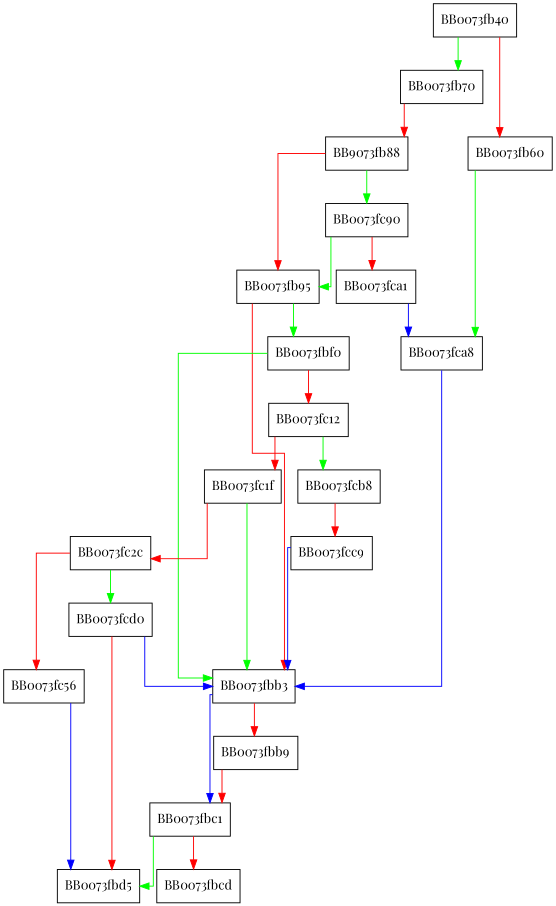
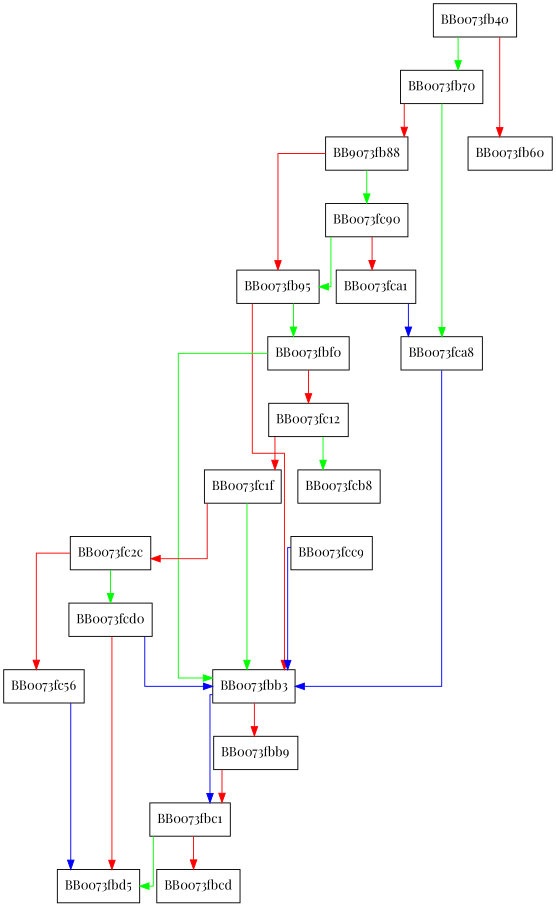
(475, 249) -> (442, 216)
(335, 515) -> none
